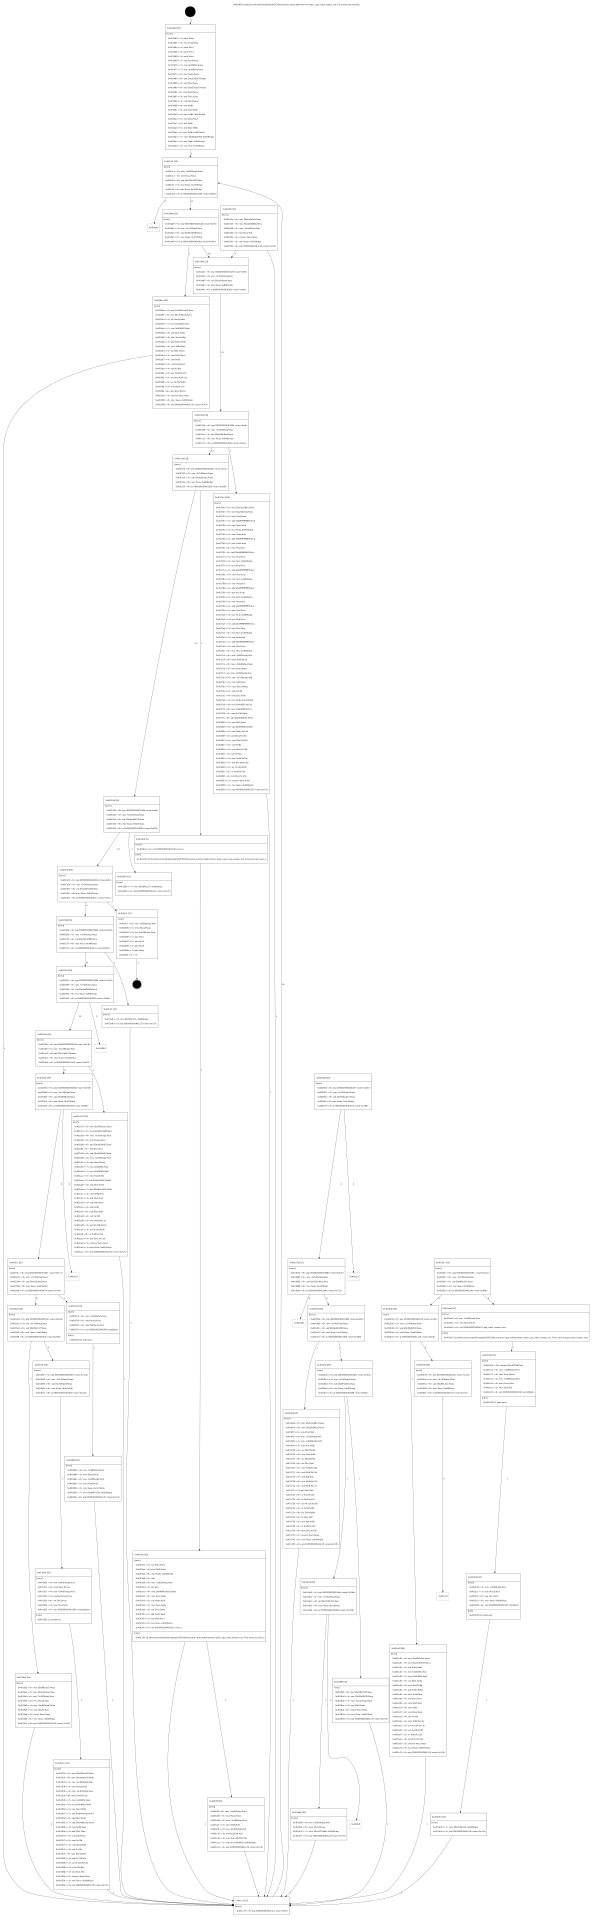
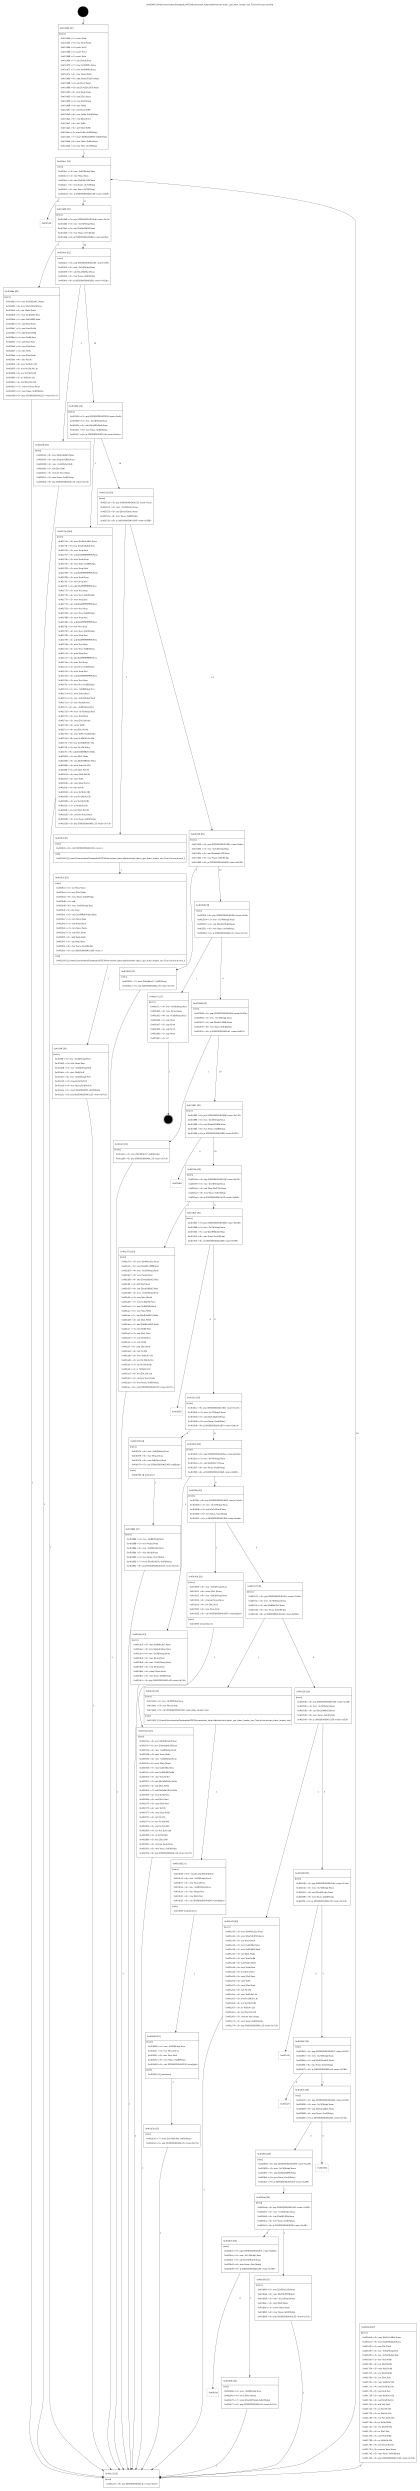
(234, 253) -> (70, 362)
(308, 1373) -> none
none -> (244, 1552)
(169, 1784) -> (111, 1728)
none -> (322, 1971)
